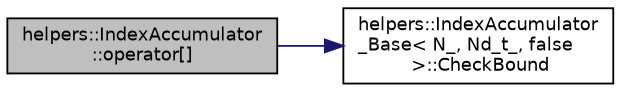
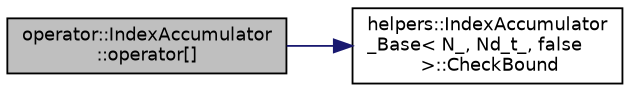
(142, 46) -> (147, 46)
